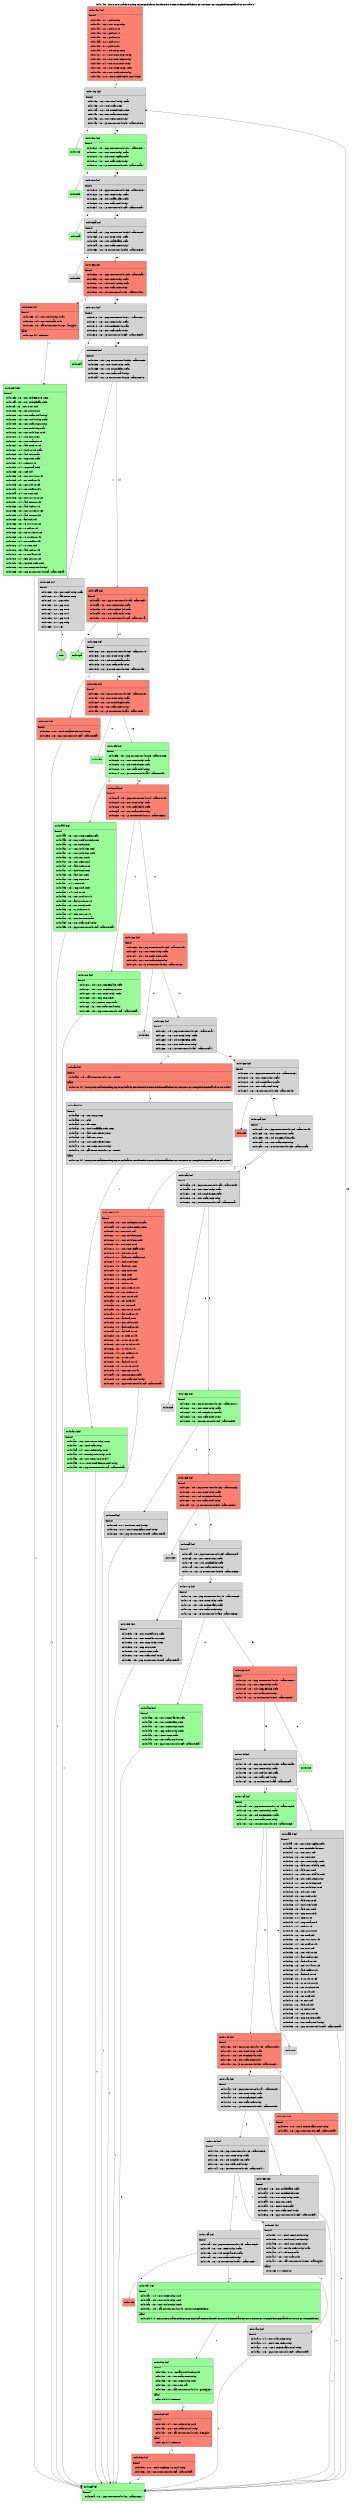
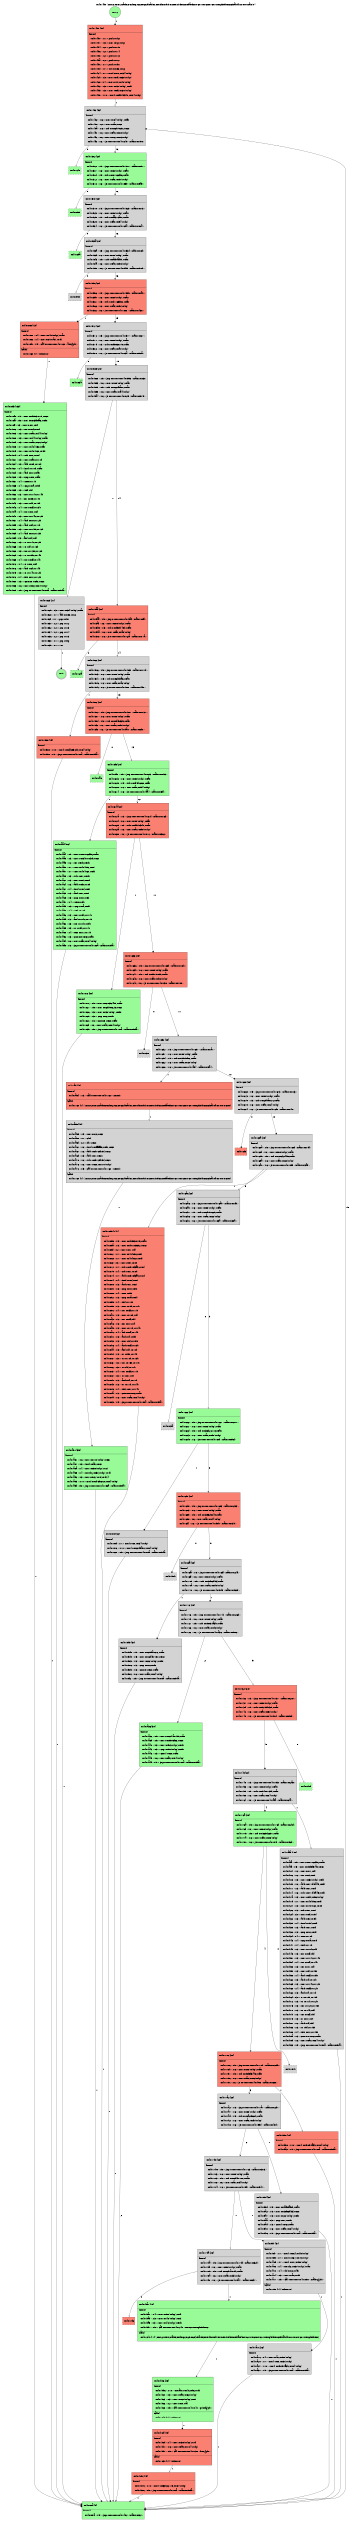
none -> (115, 12)
